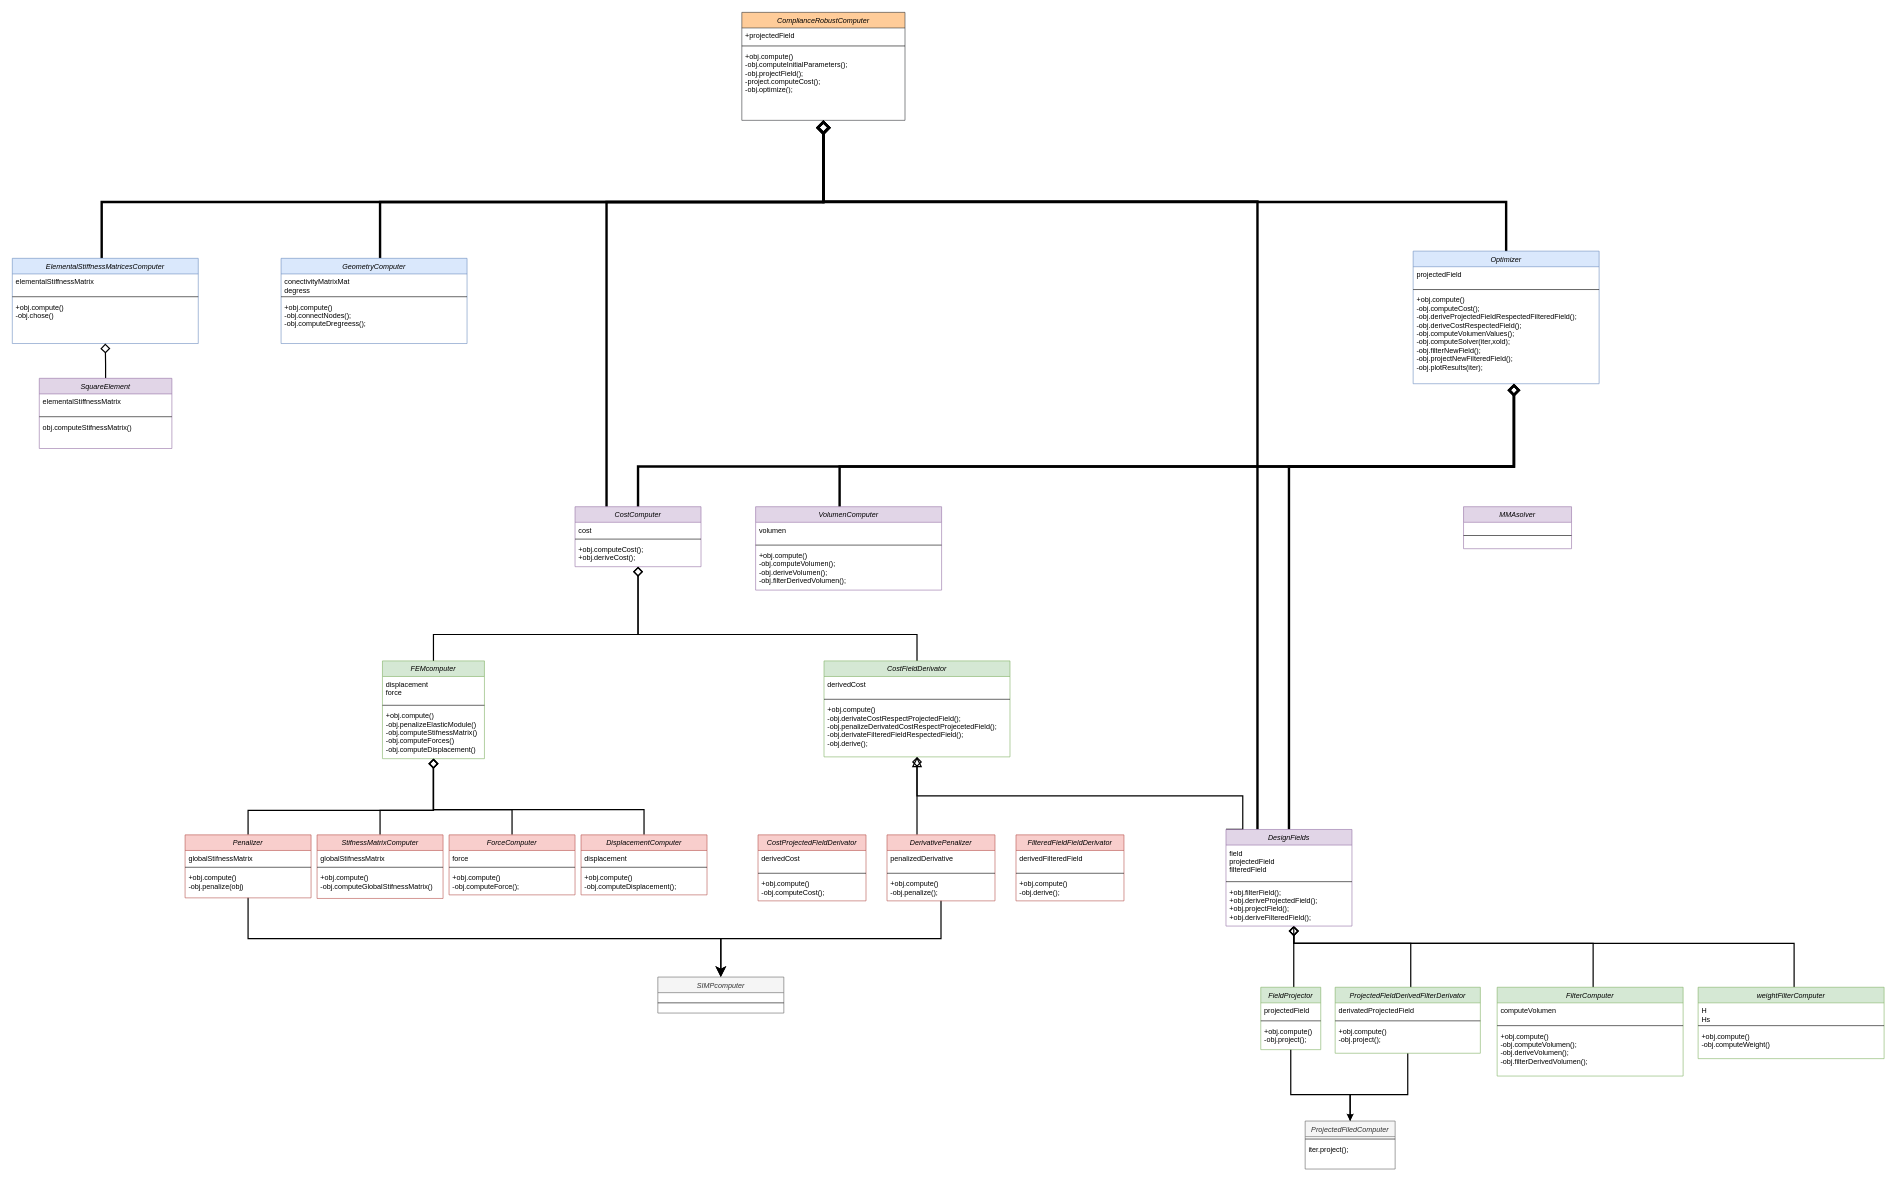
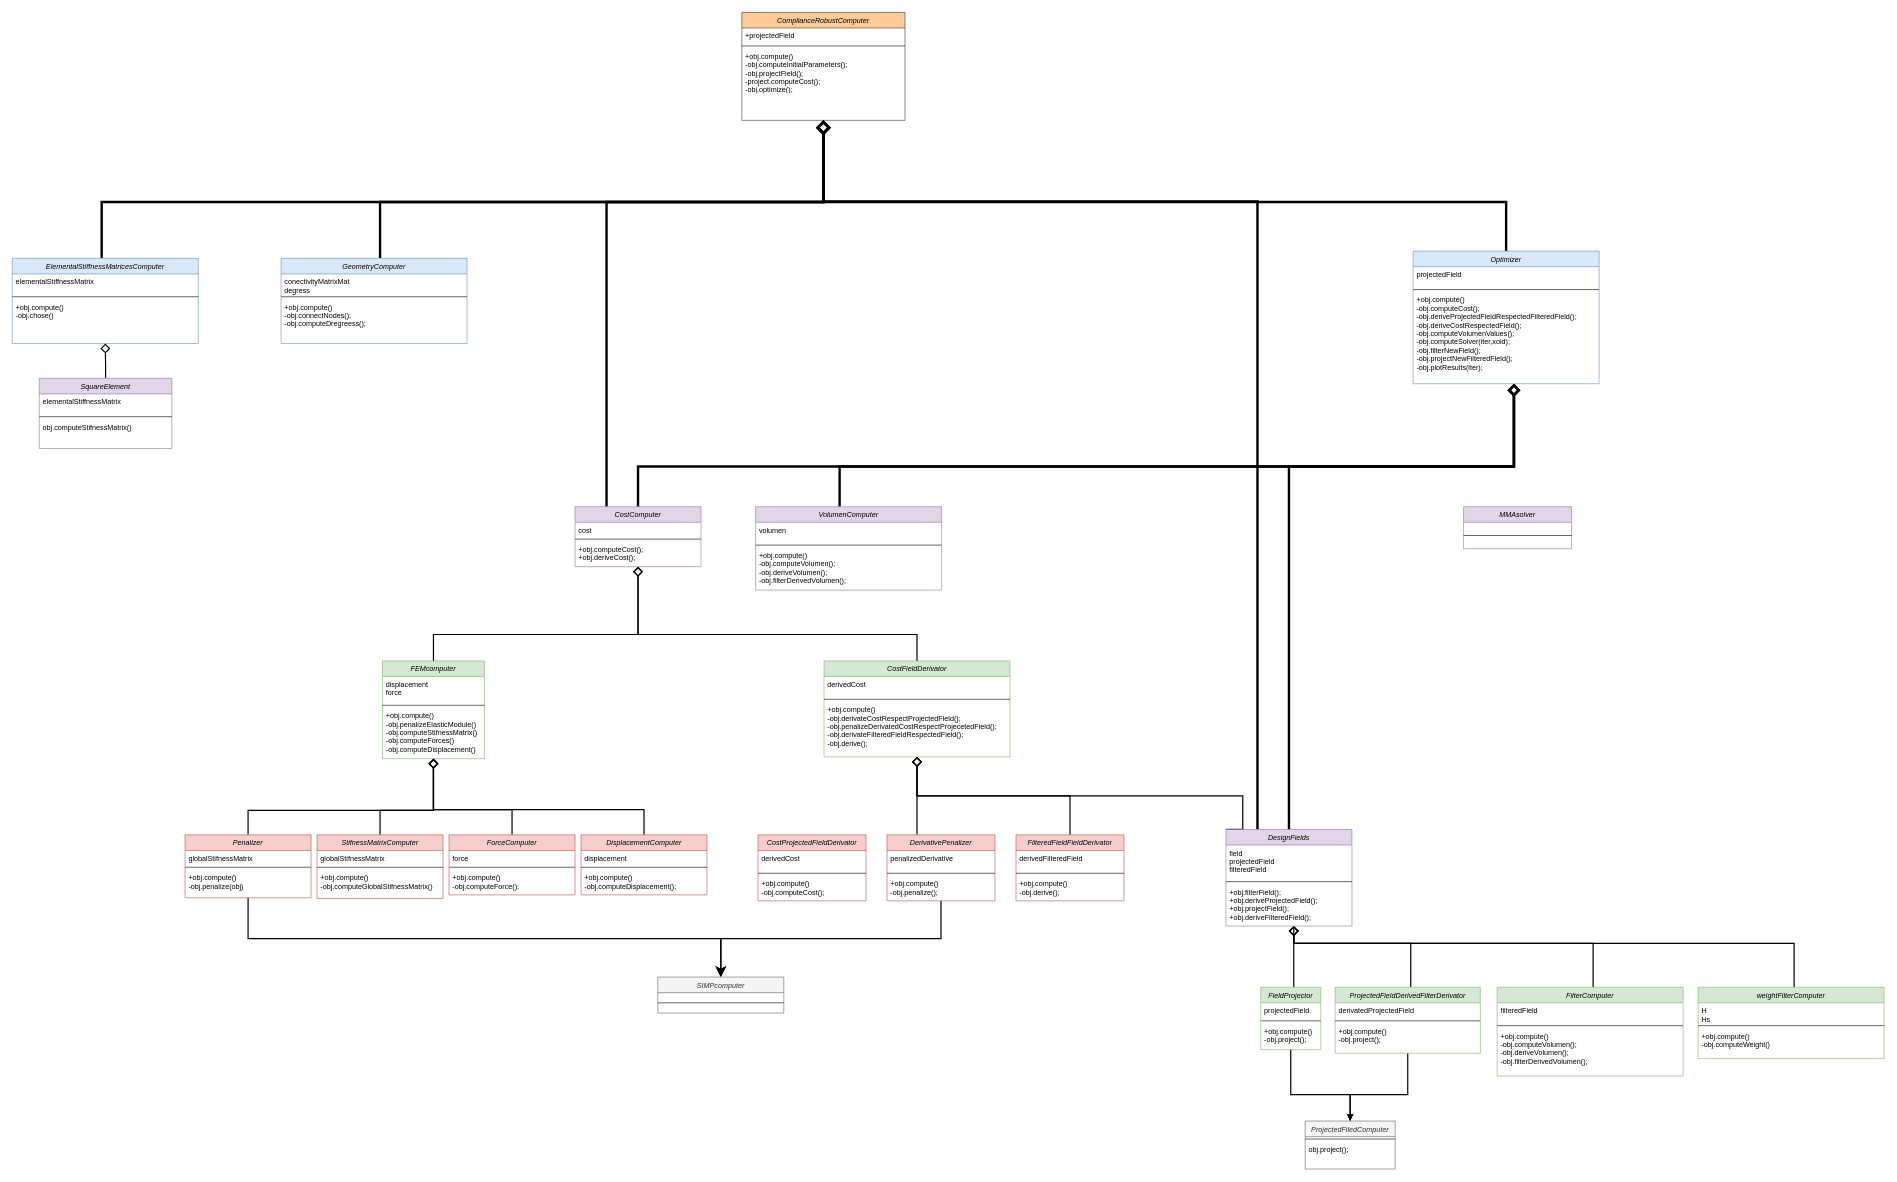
(917, 798) -> (917, 798)
none -> (1070, 816)
(1528, 1011) -> (1523, 1011)
(1336, 1150) -> (1335, 1150)
